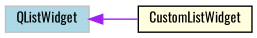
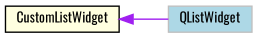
(120, 19) -> (151, 19)
